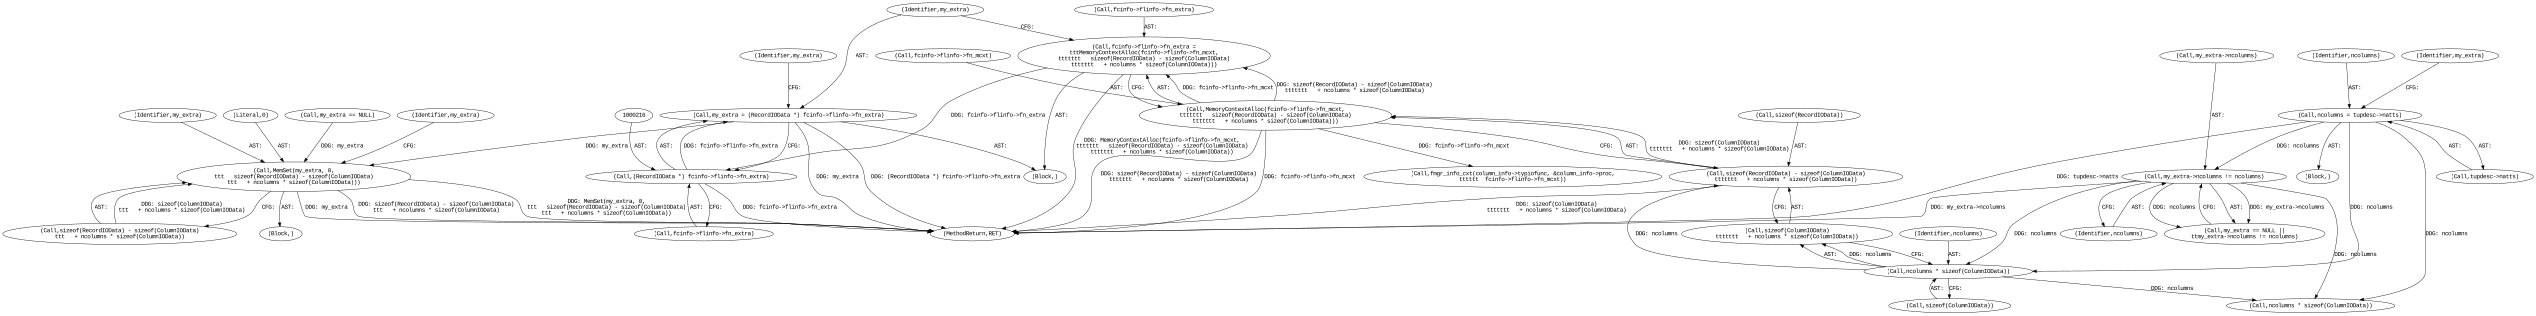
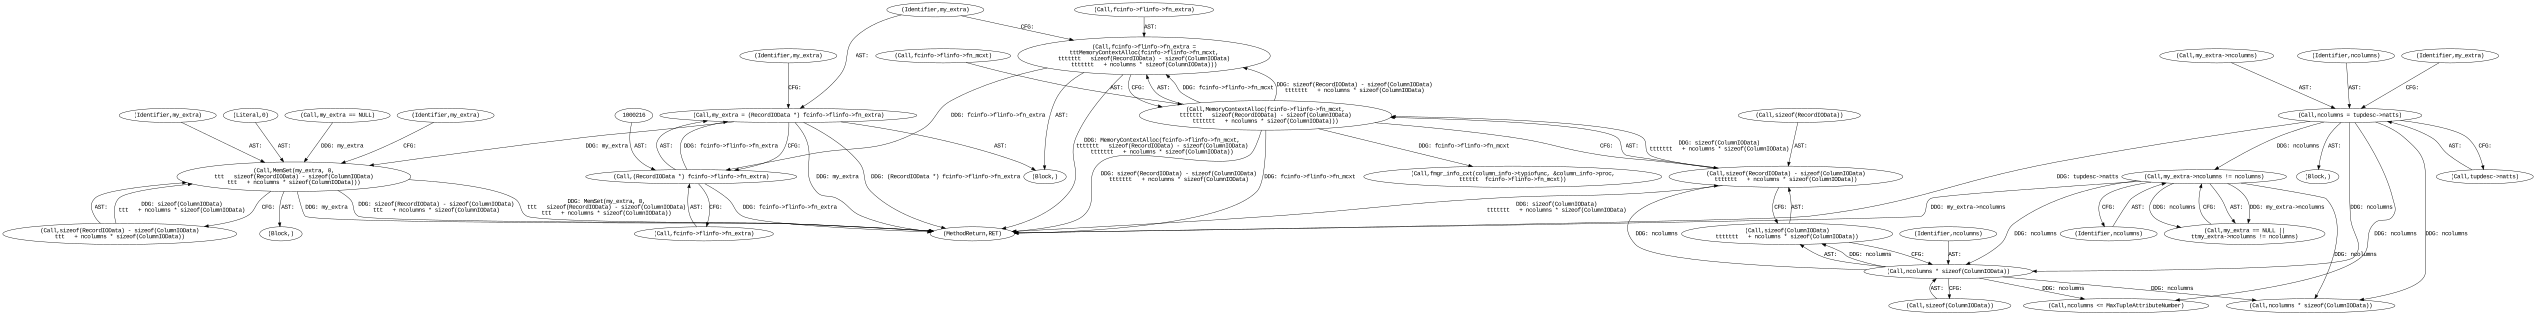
(2211, 114) -> (2281, 85)
(2487, 146) -> (2487, 146)
none -> (2116, 306)
